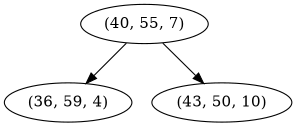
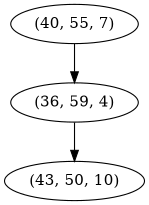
(179, 59) -> (75, 136)
